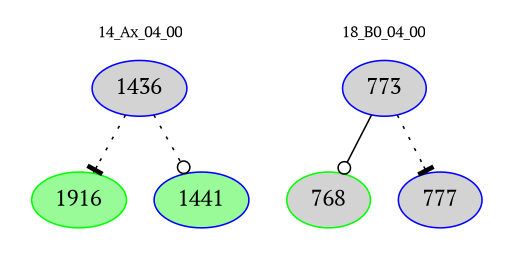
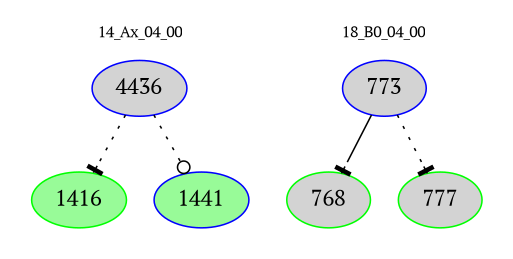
(139, 88) -> (139, 88)
(359, 139) -> (359, 139)
(79, 200) -> (79, 200)
(440, 200) -> (440, 200)
